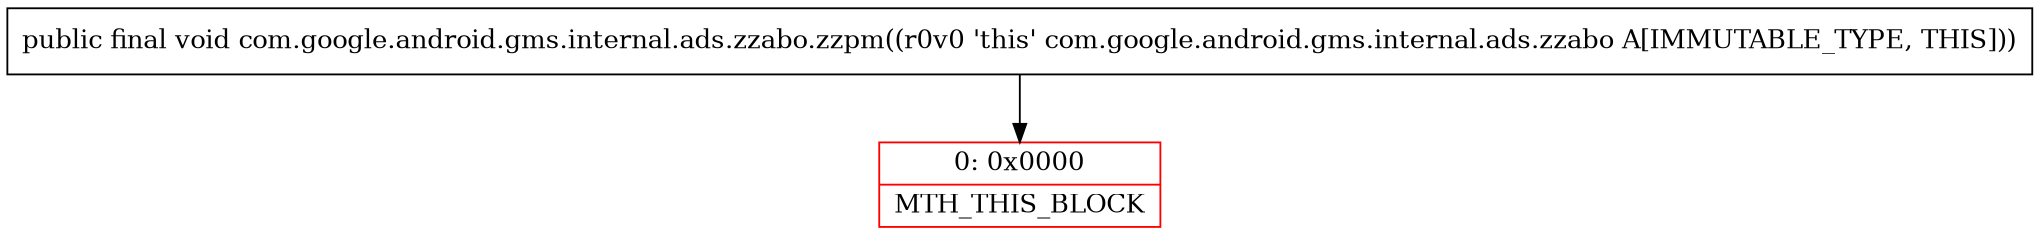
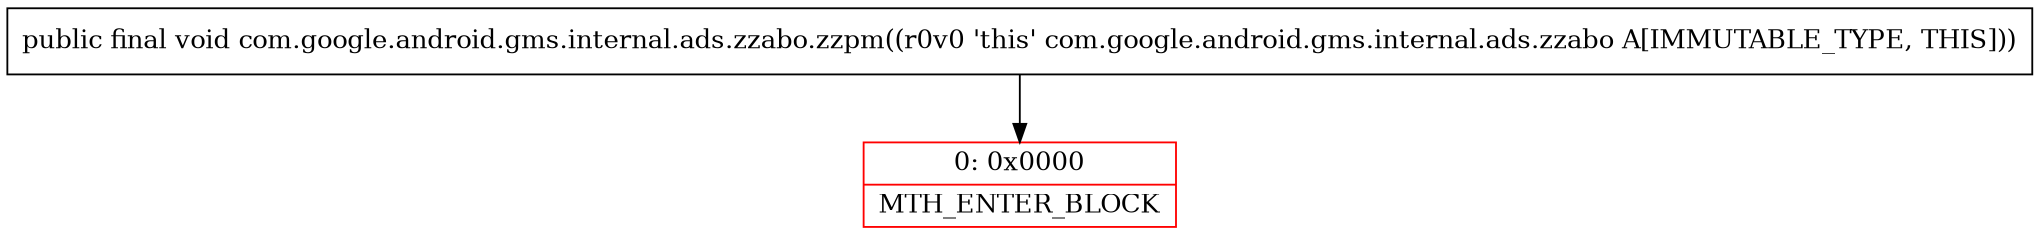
(1020, 205) -> (1020, 205)
